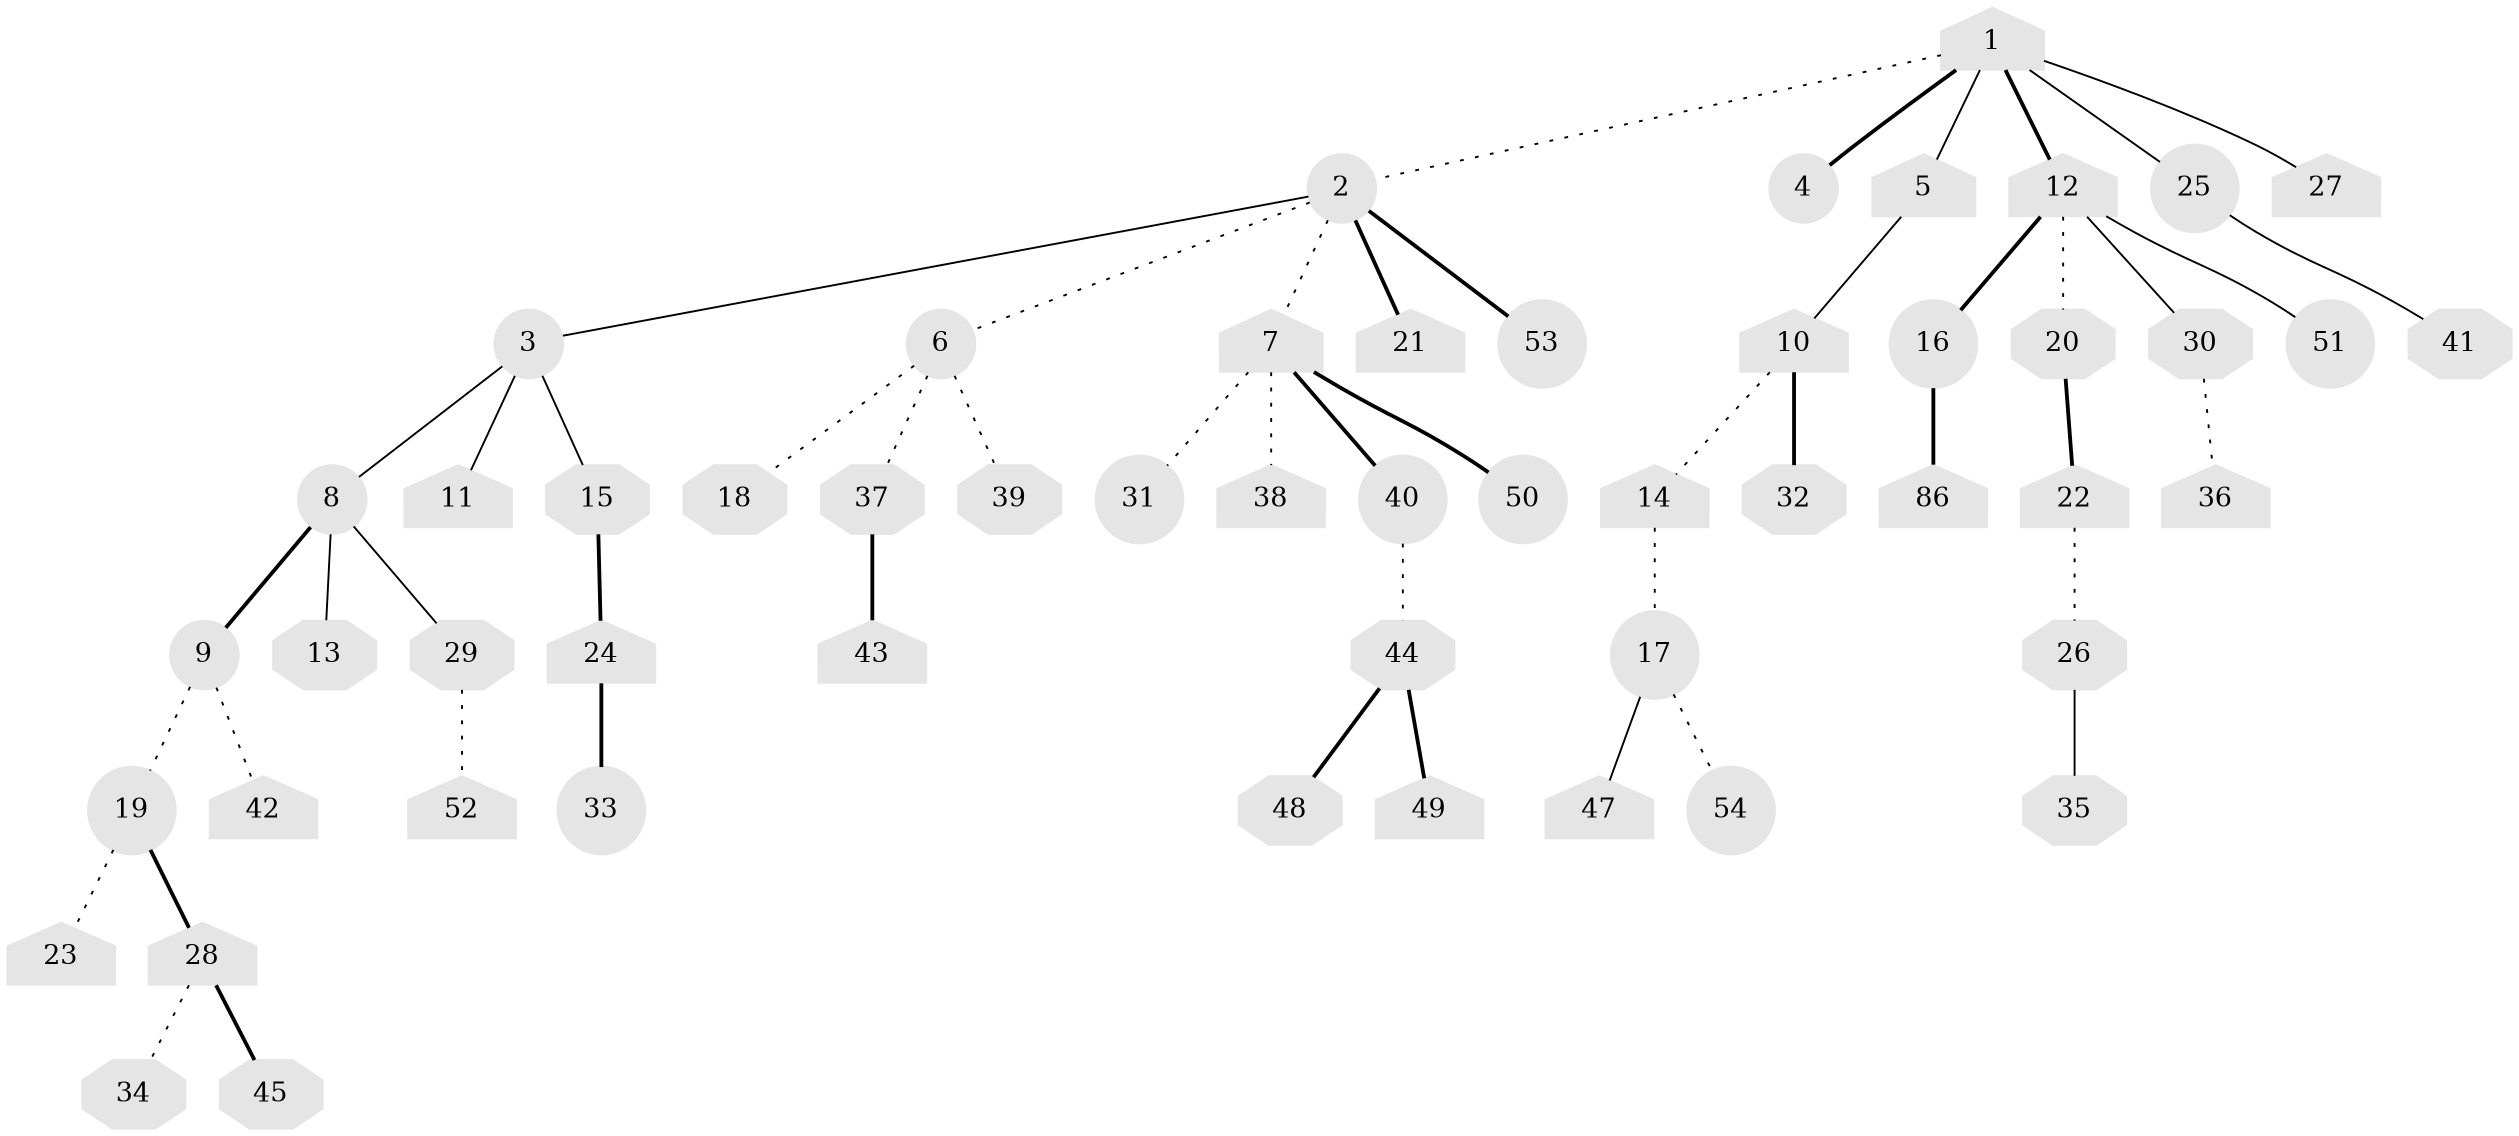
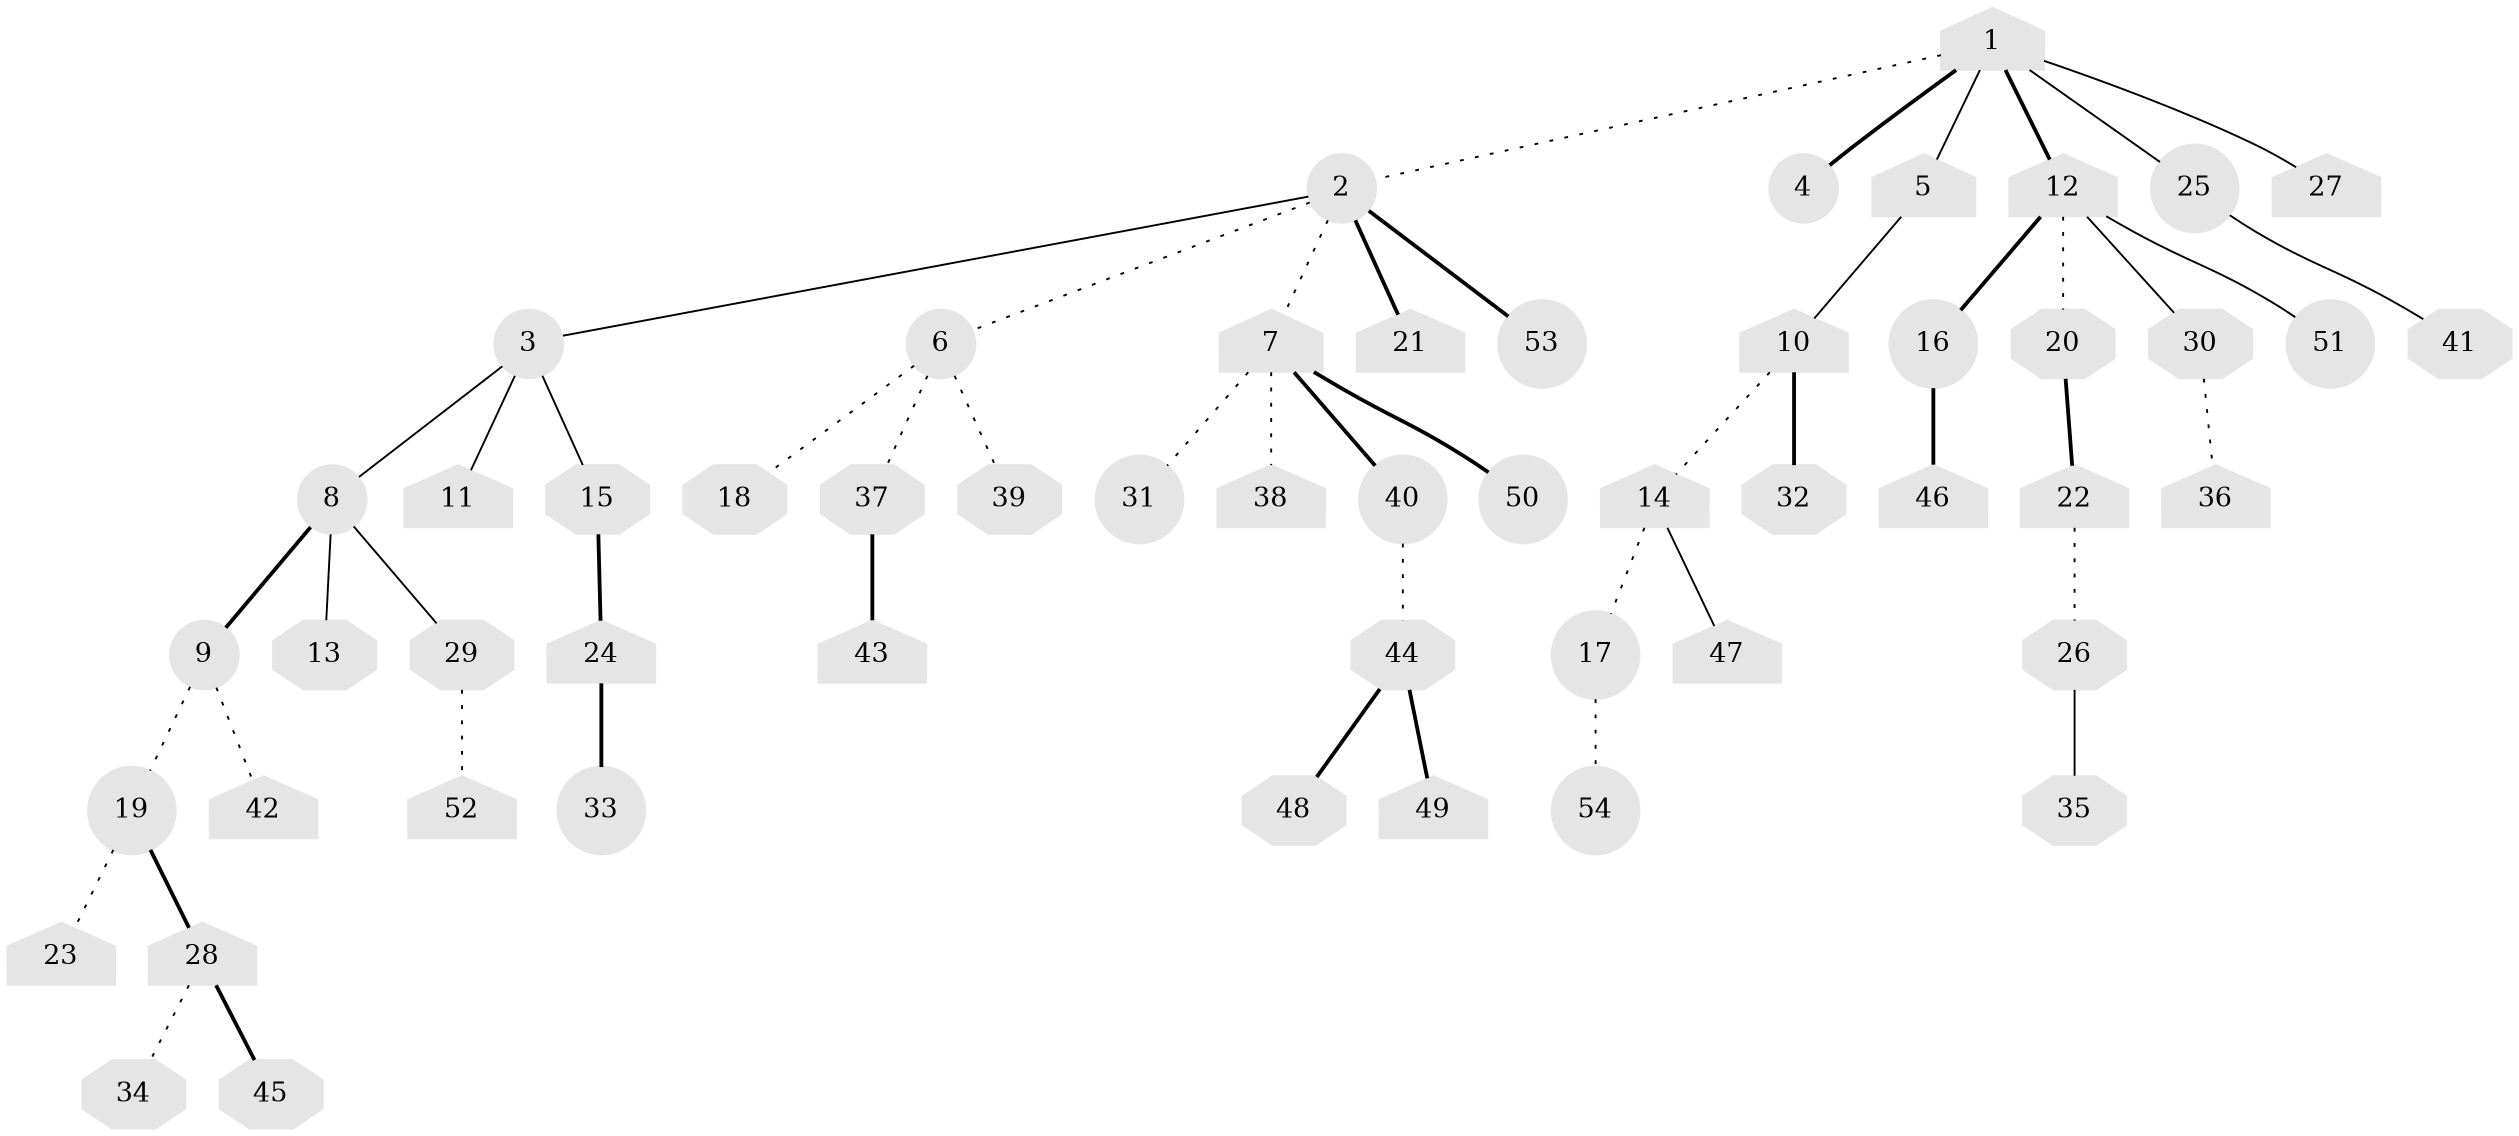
(1933, 499) -> (1933, 499)
(1625, 739) -> (1691, 577)
